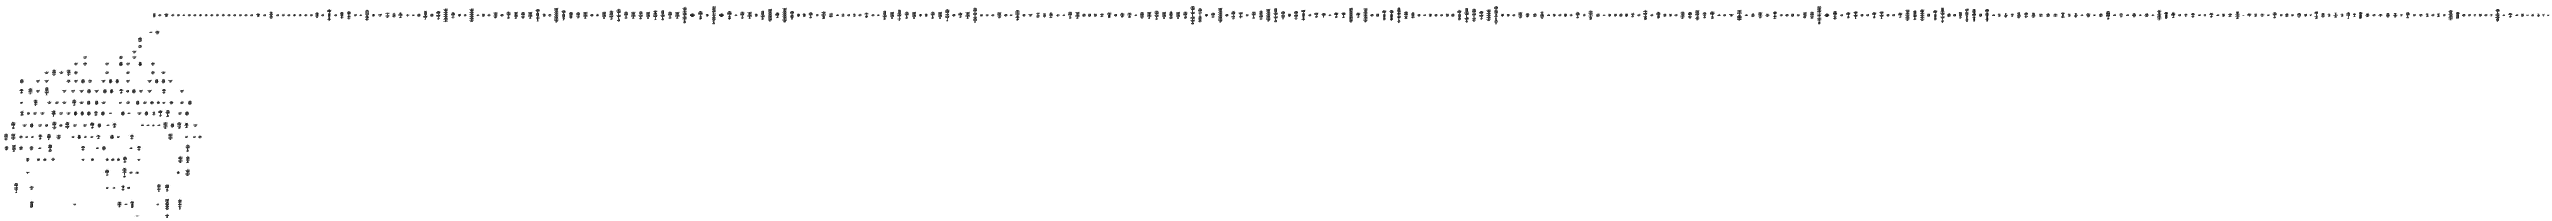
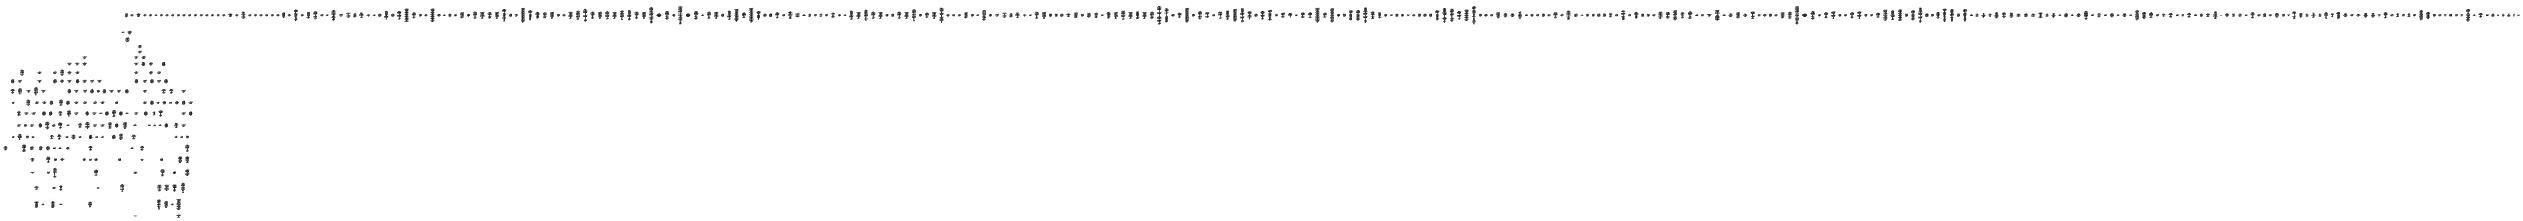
(311, 15) -> none
(373, 15) -> none
none -> (439, 15)
none -> (1408, 15)
none -> (1419, 15)
(2421, 15) -> none
(28, 114) -> none
(107, 188) -> none
